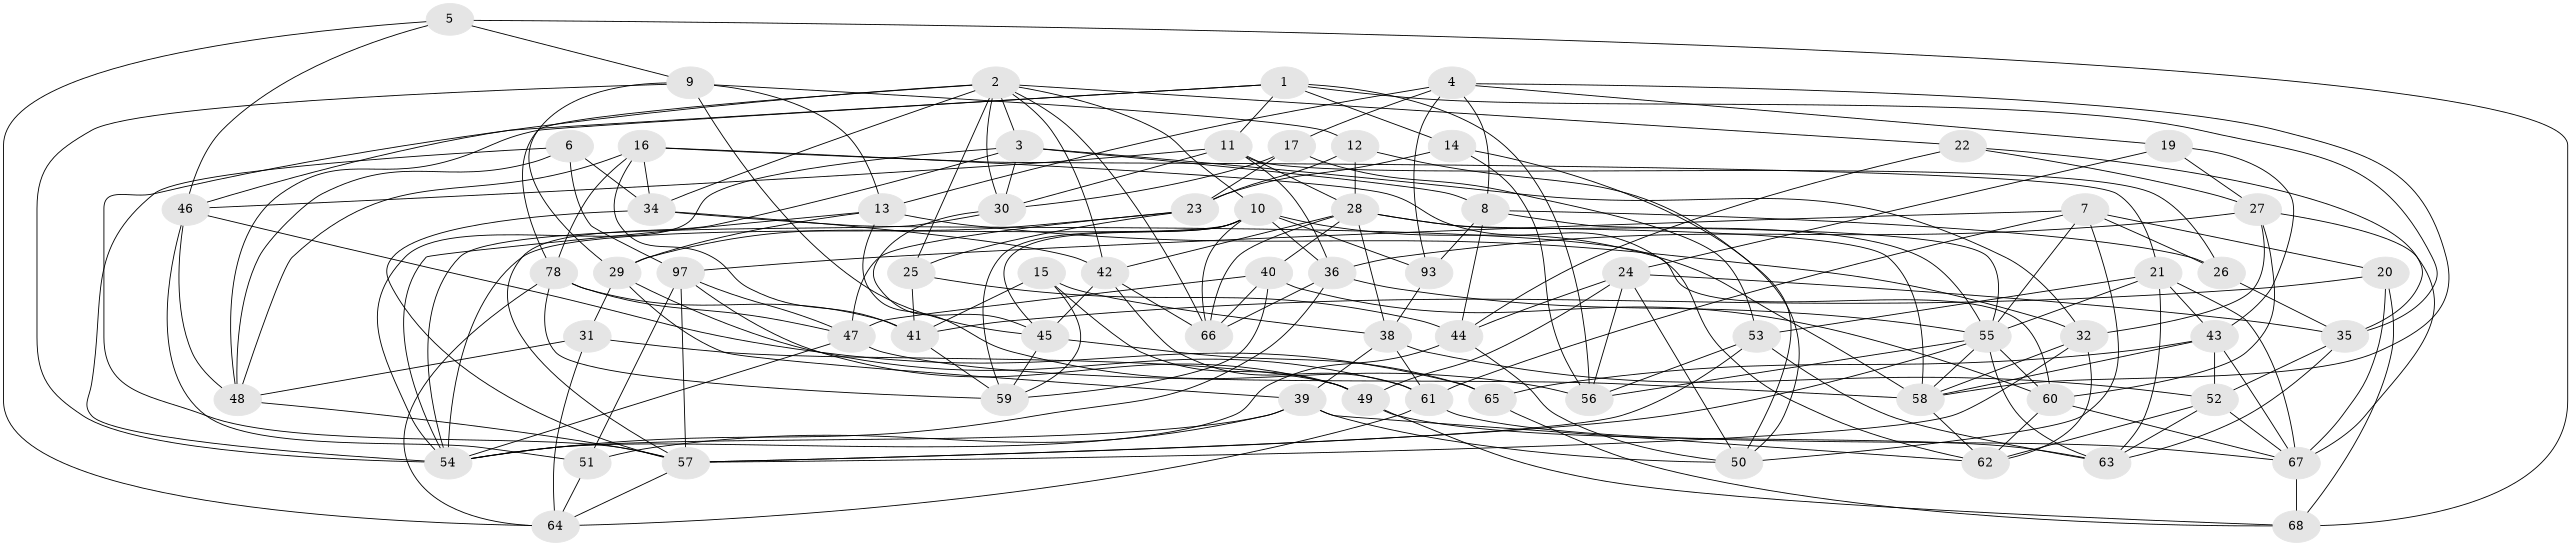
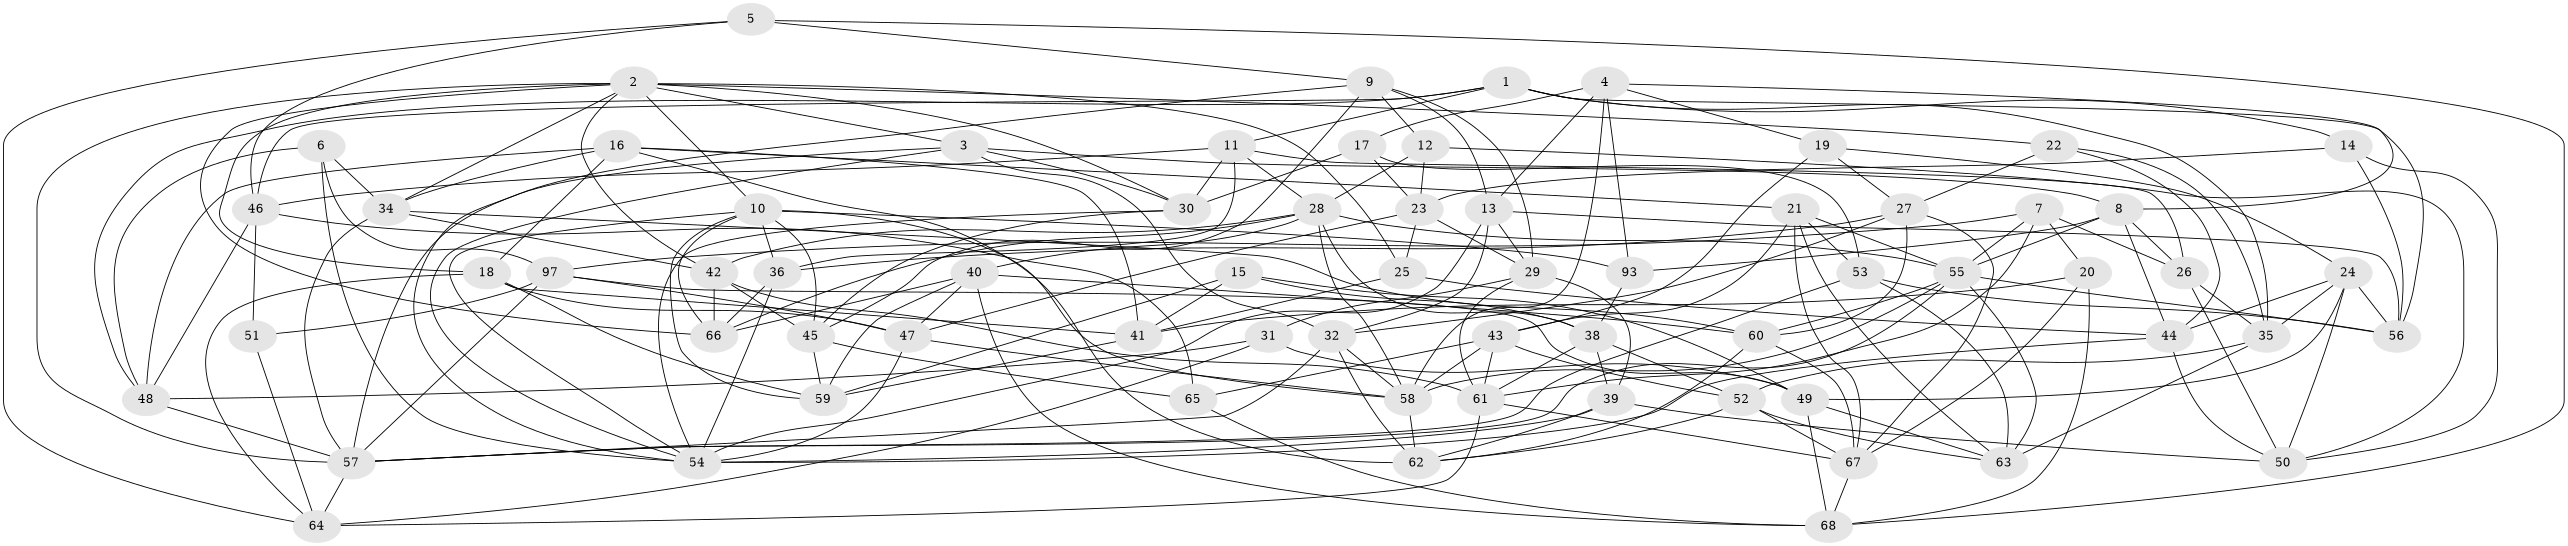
(554, 273) -> (487, 273)
(1797, 313) -> none
(2256, 399) -> (1489, 366)
(2052, 425) -> (2234, 368)
(947, 439) -> none
none -> (1368, 500)
